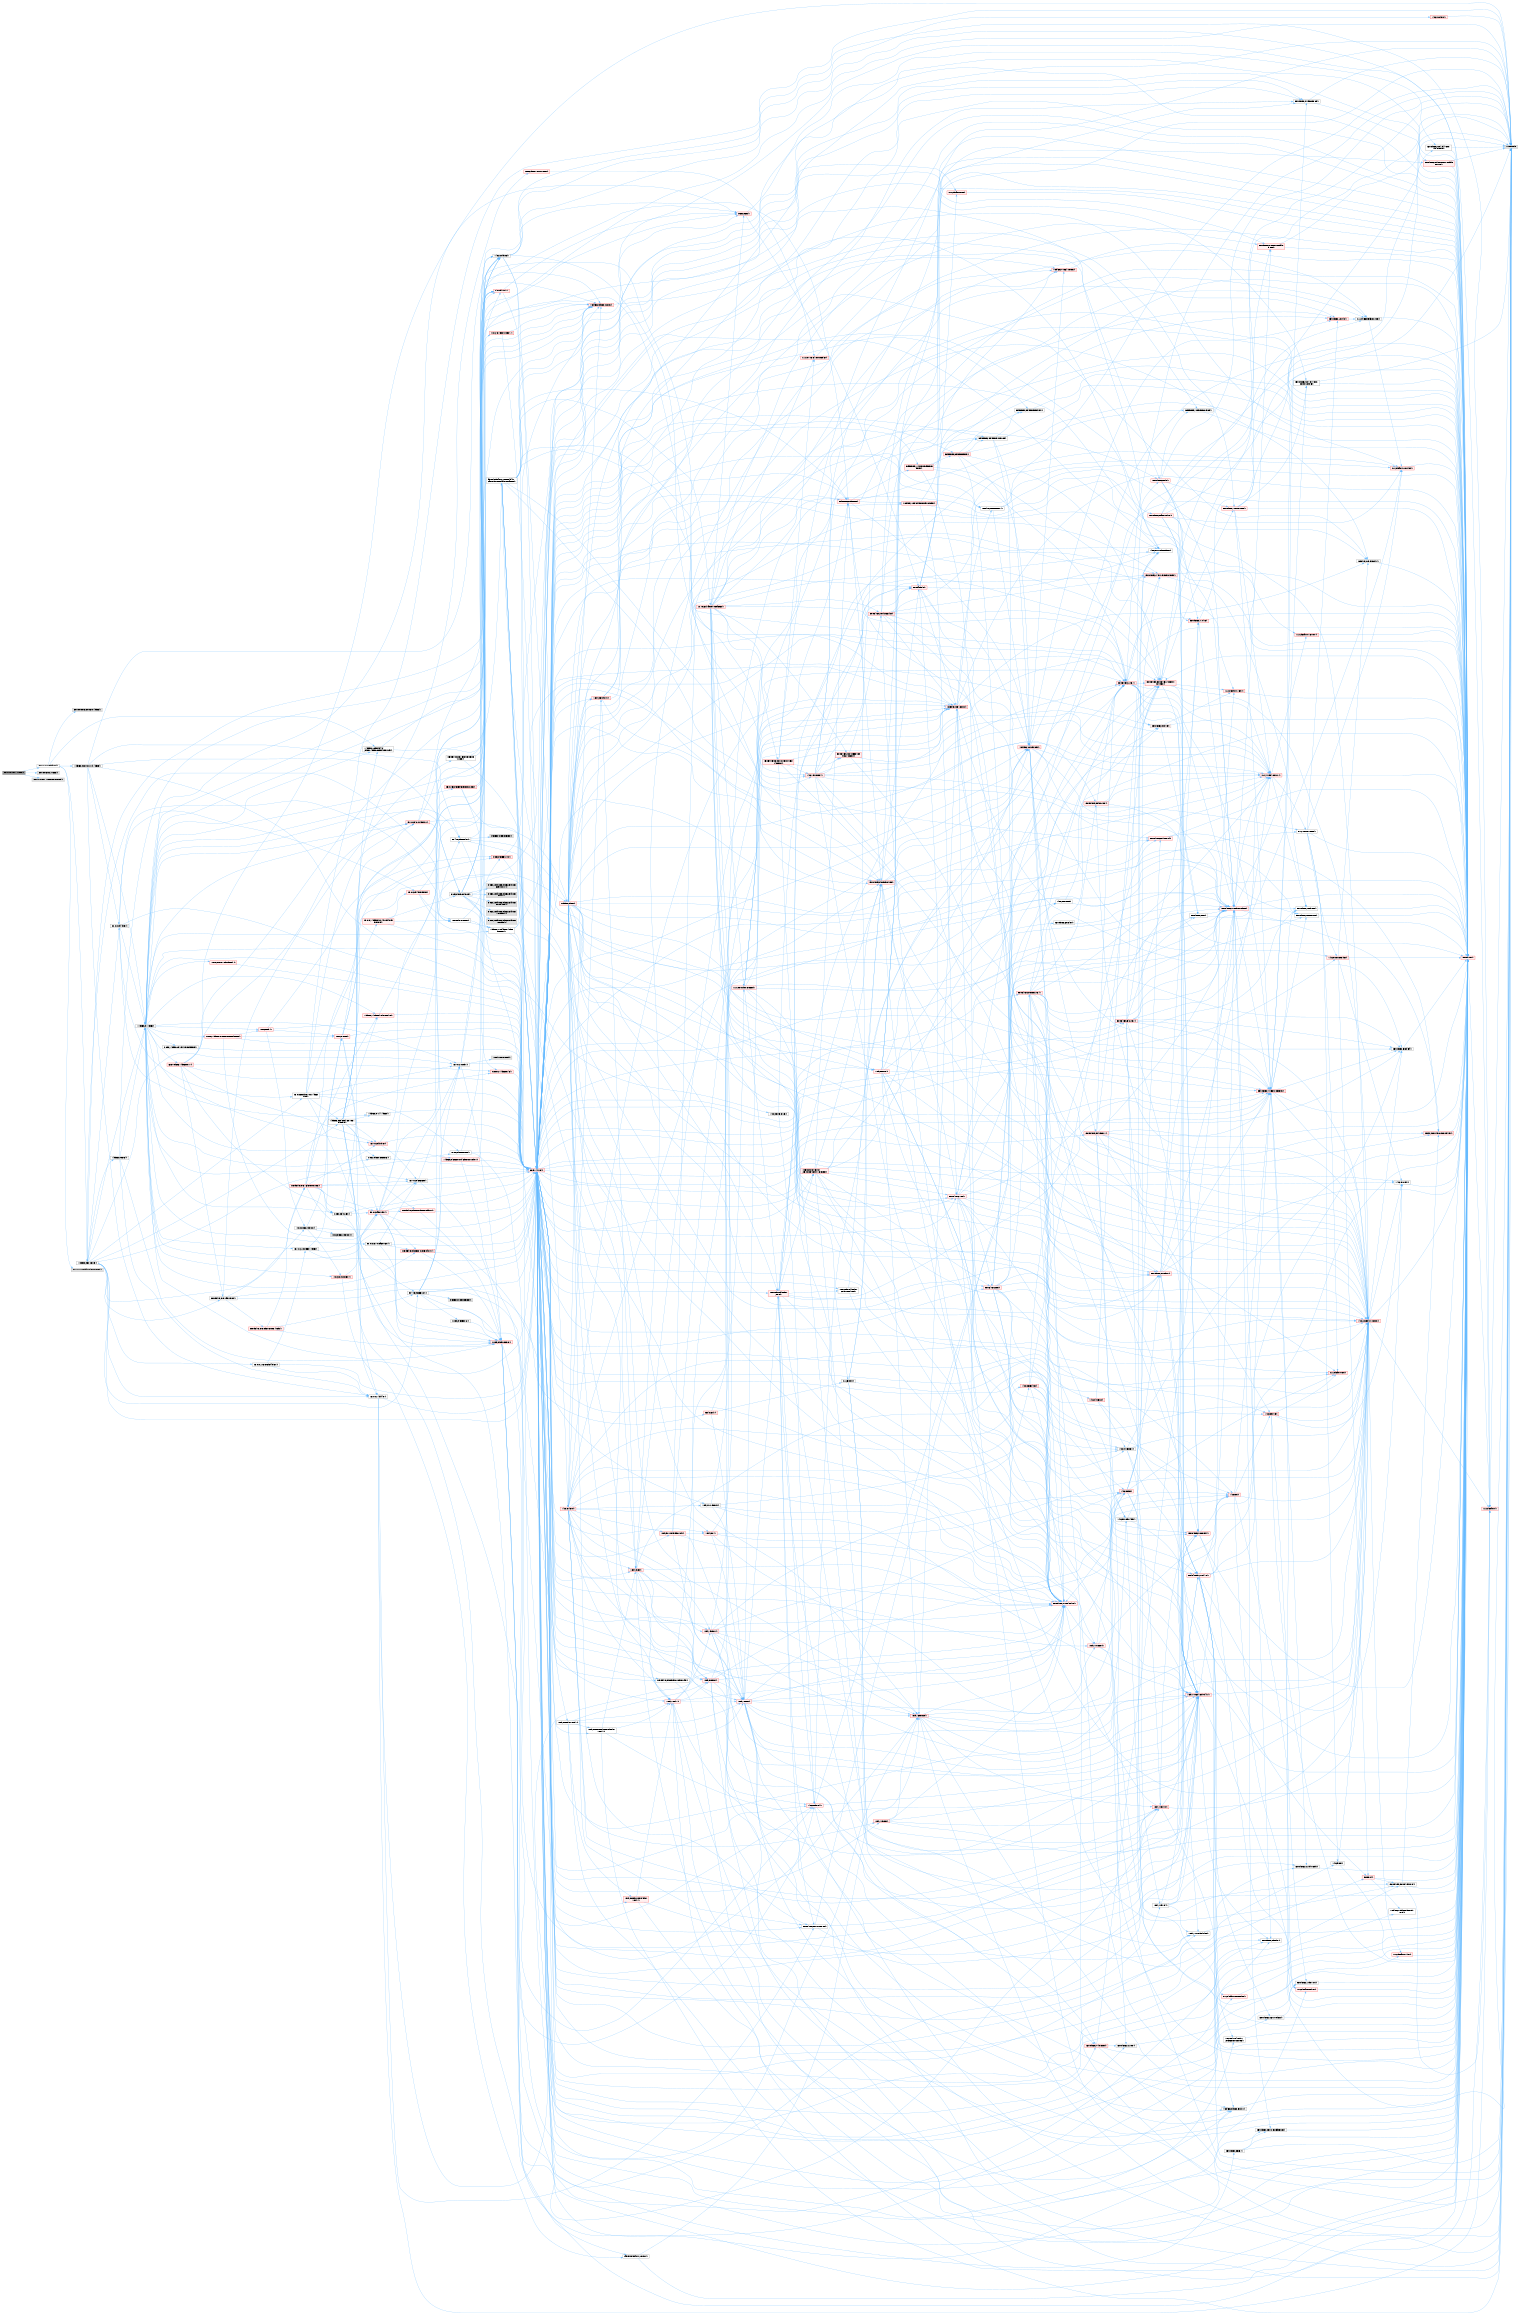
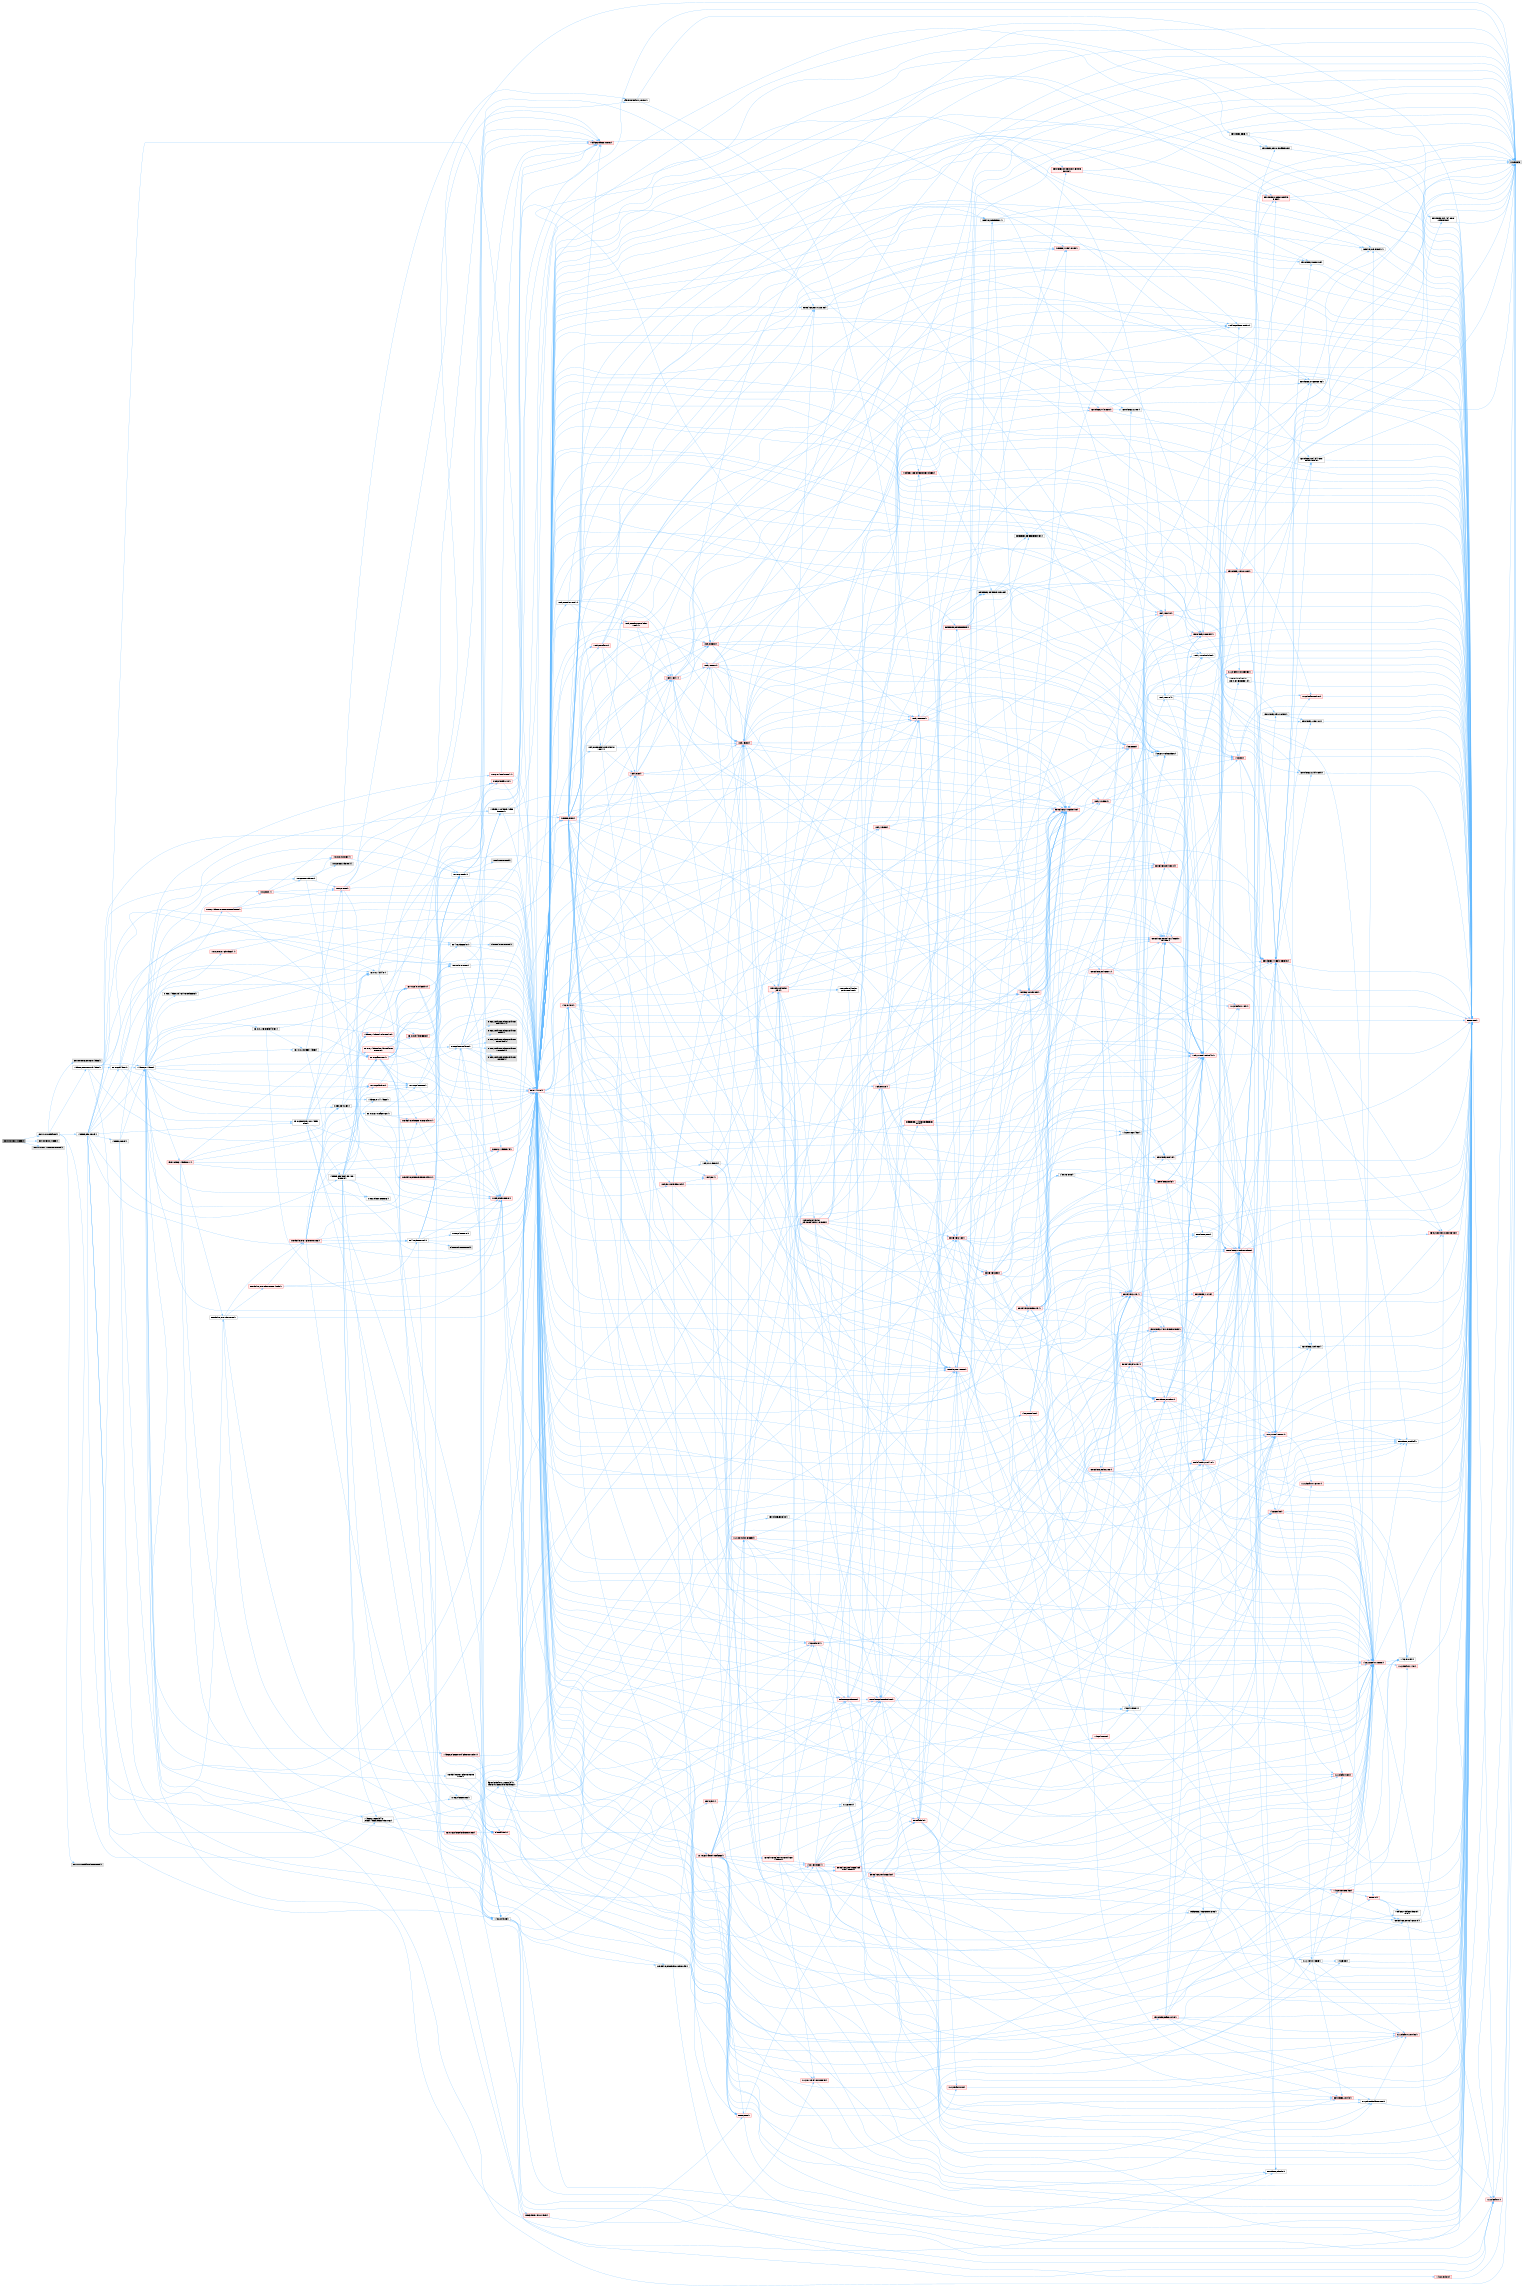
(778, 1114) -> none
(1234, 2040) -> (1239, 680)
